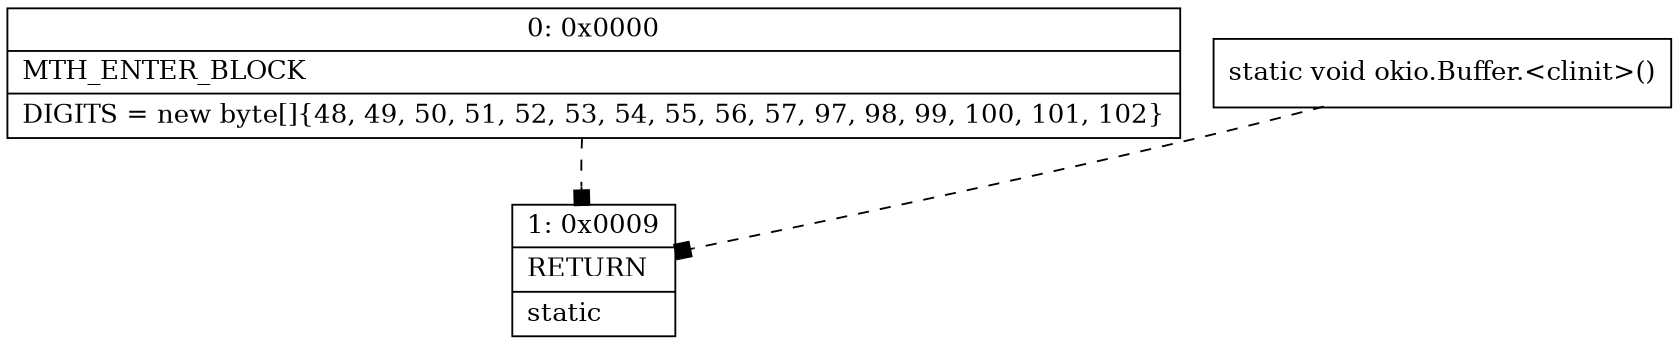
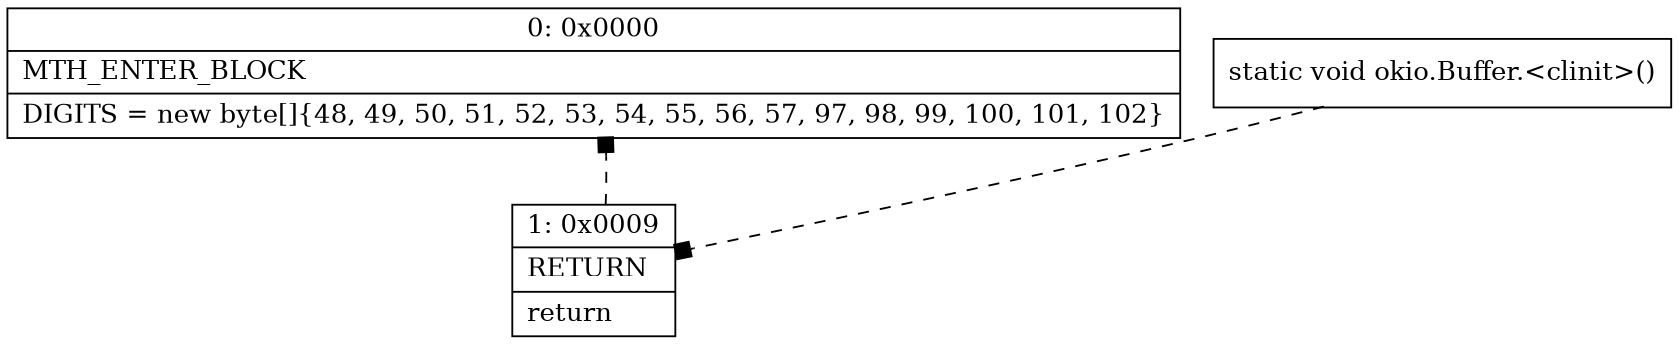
(581, 162) -> (606, 181)
(564, 313) -> (570, 313)
